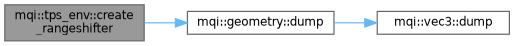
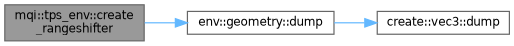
(261, 23) -> (261, 23)
(443, 23) -> (443, 23)
